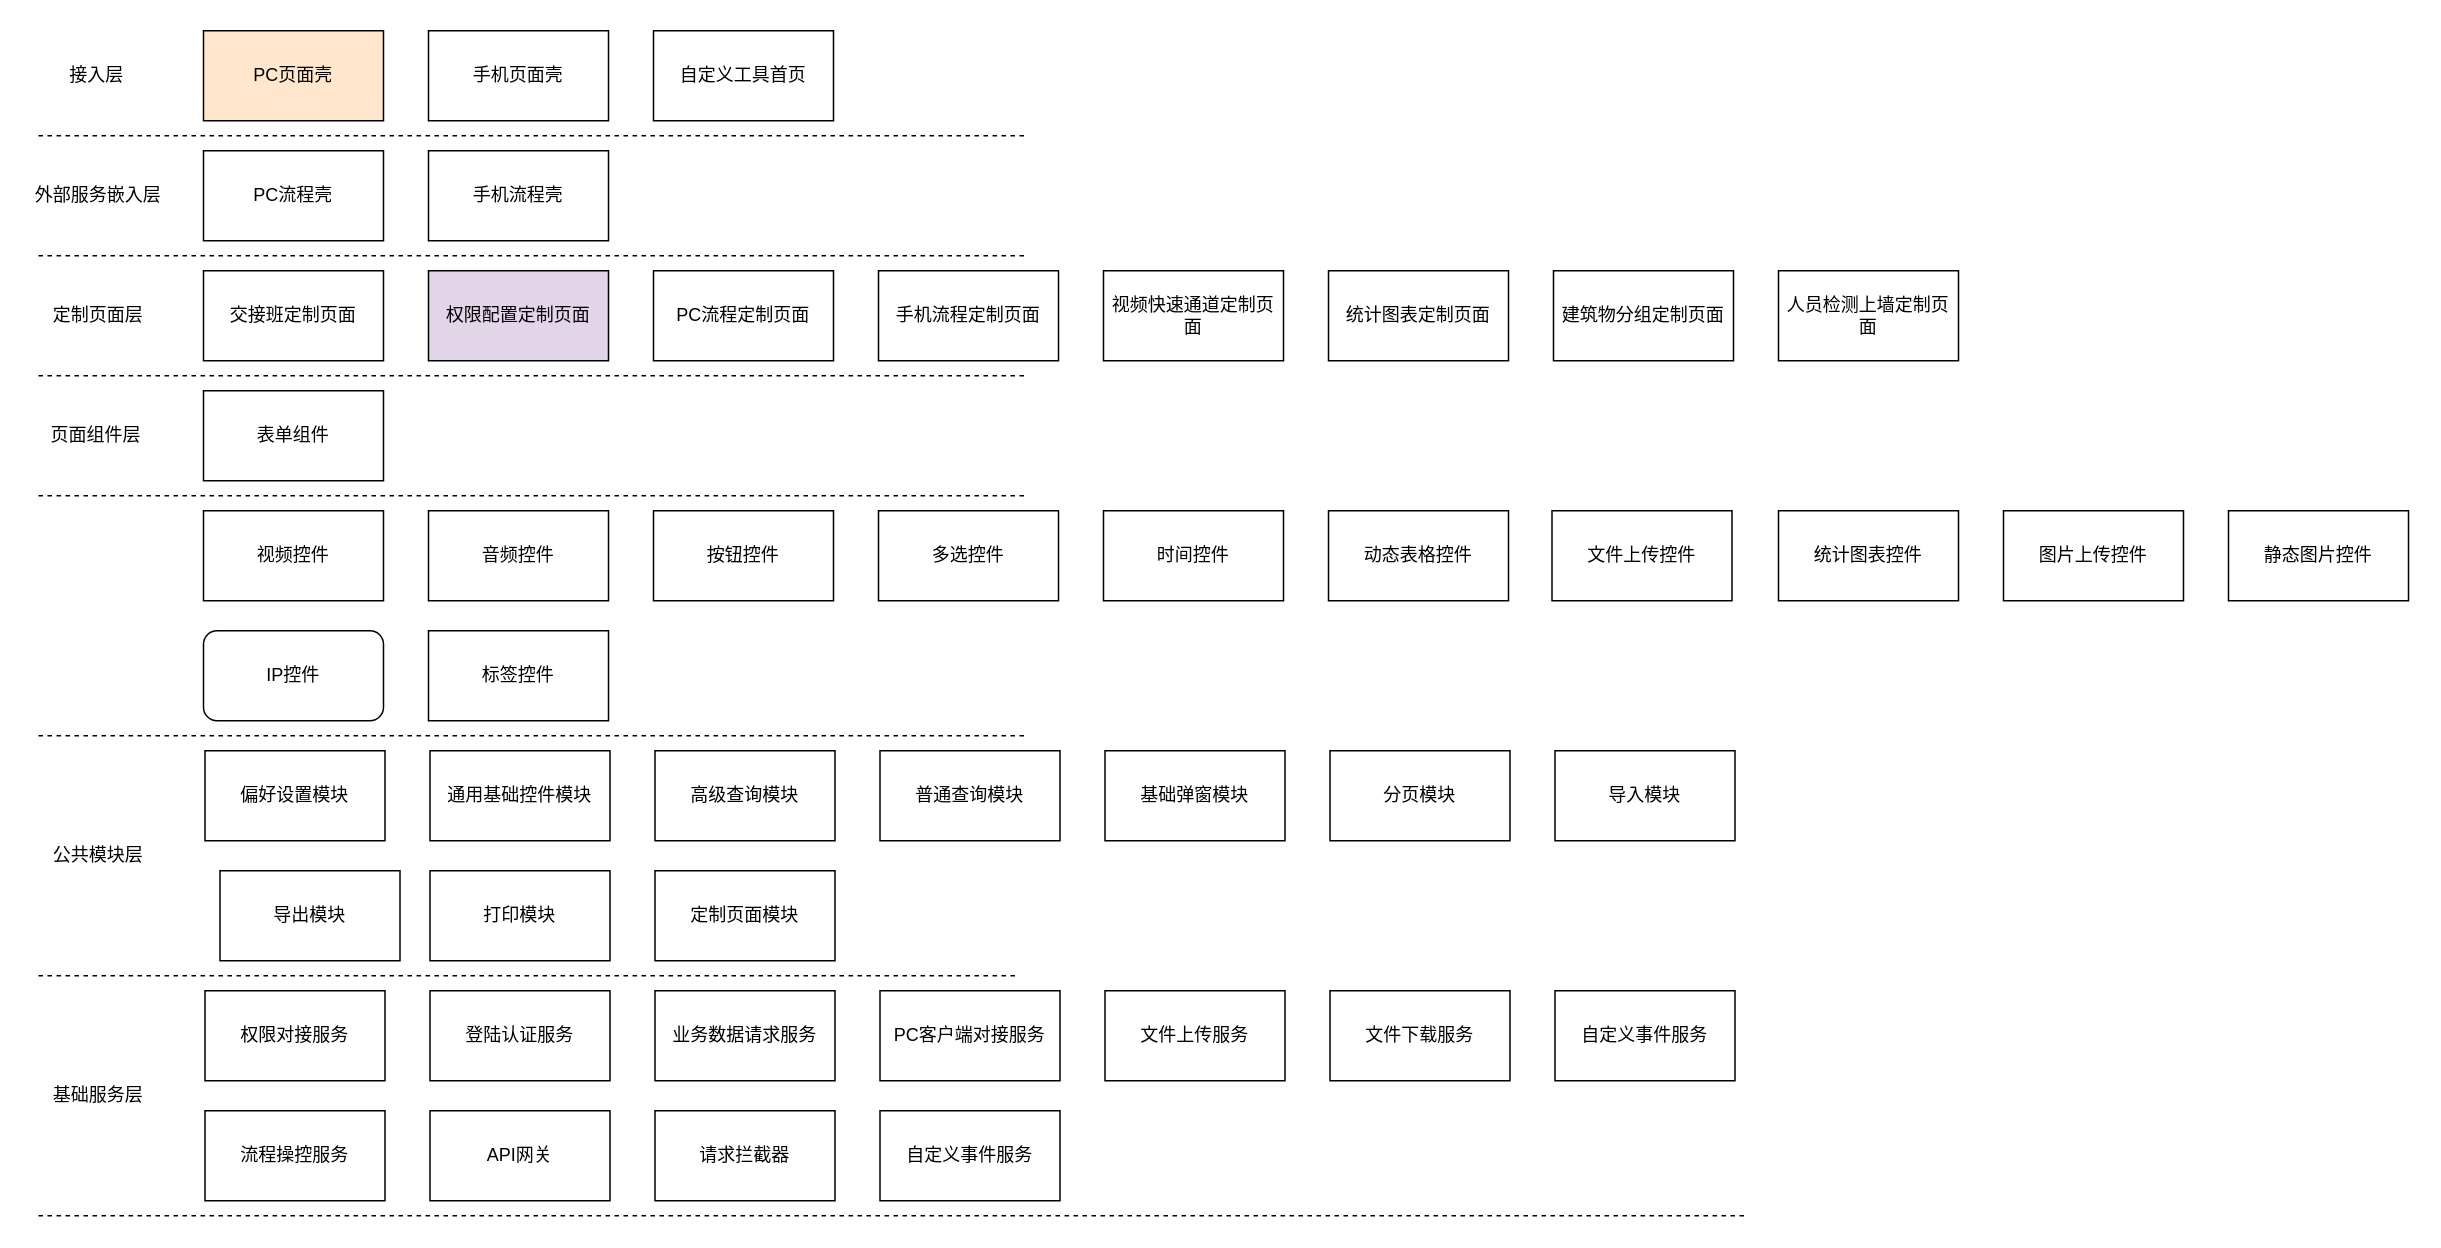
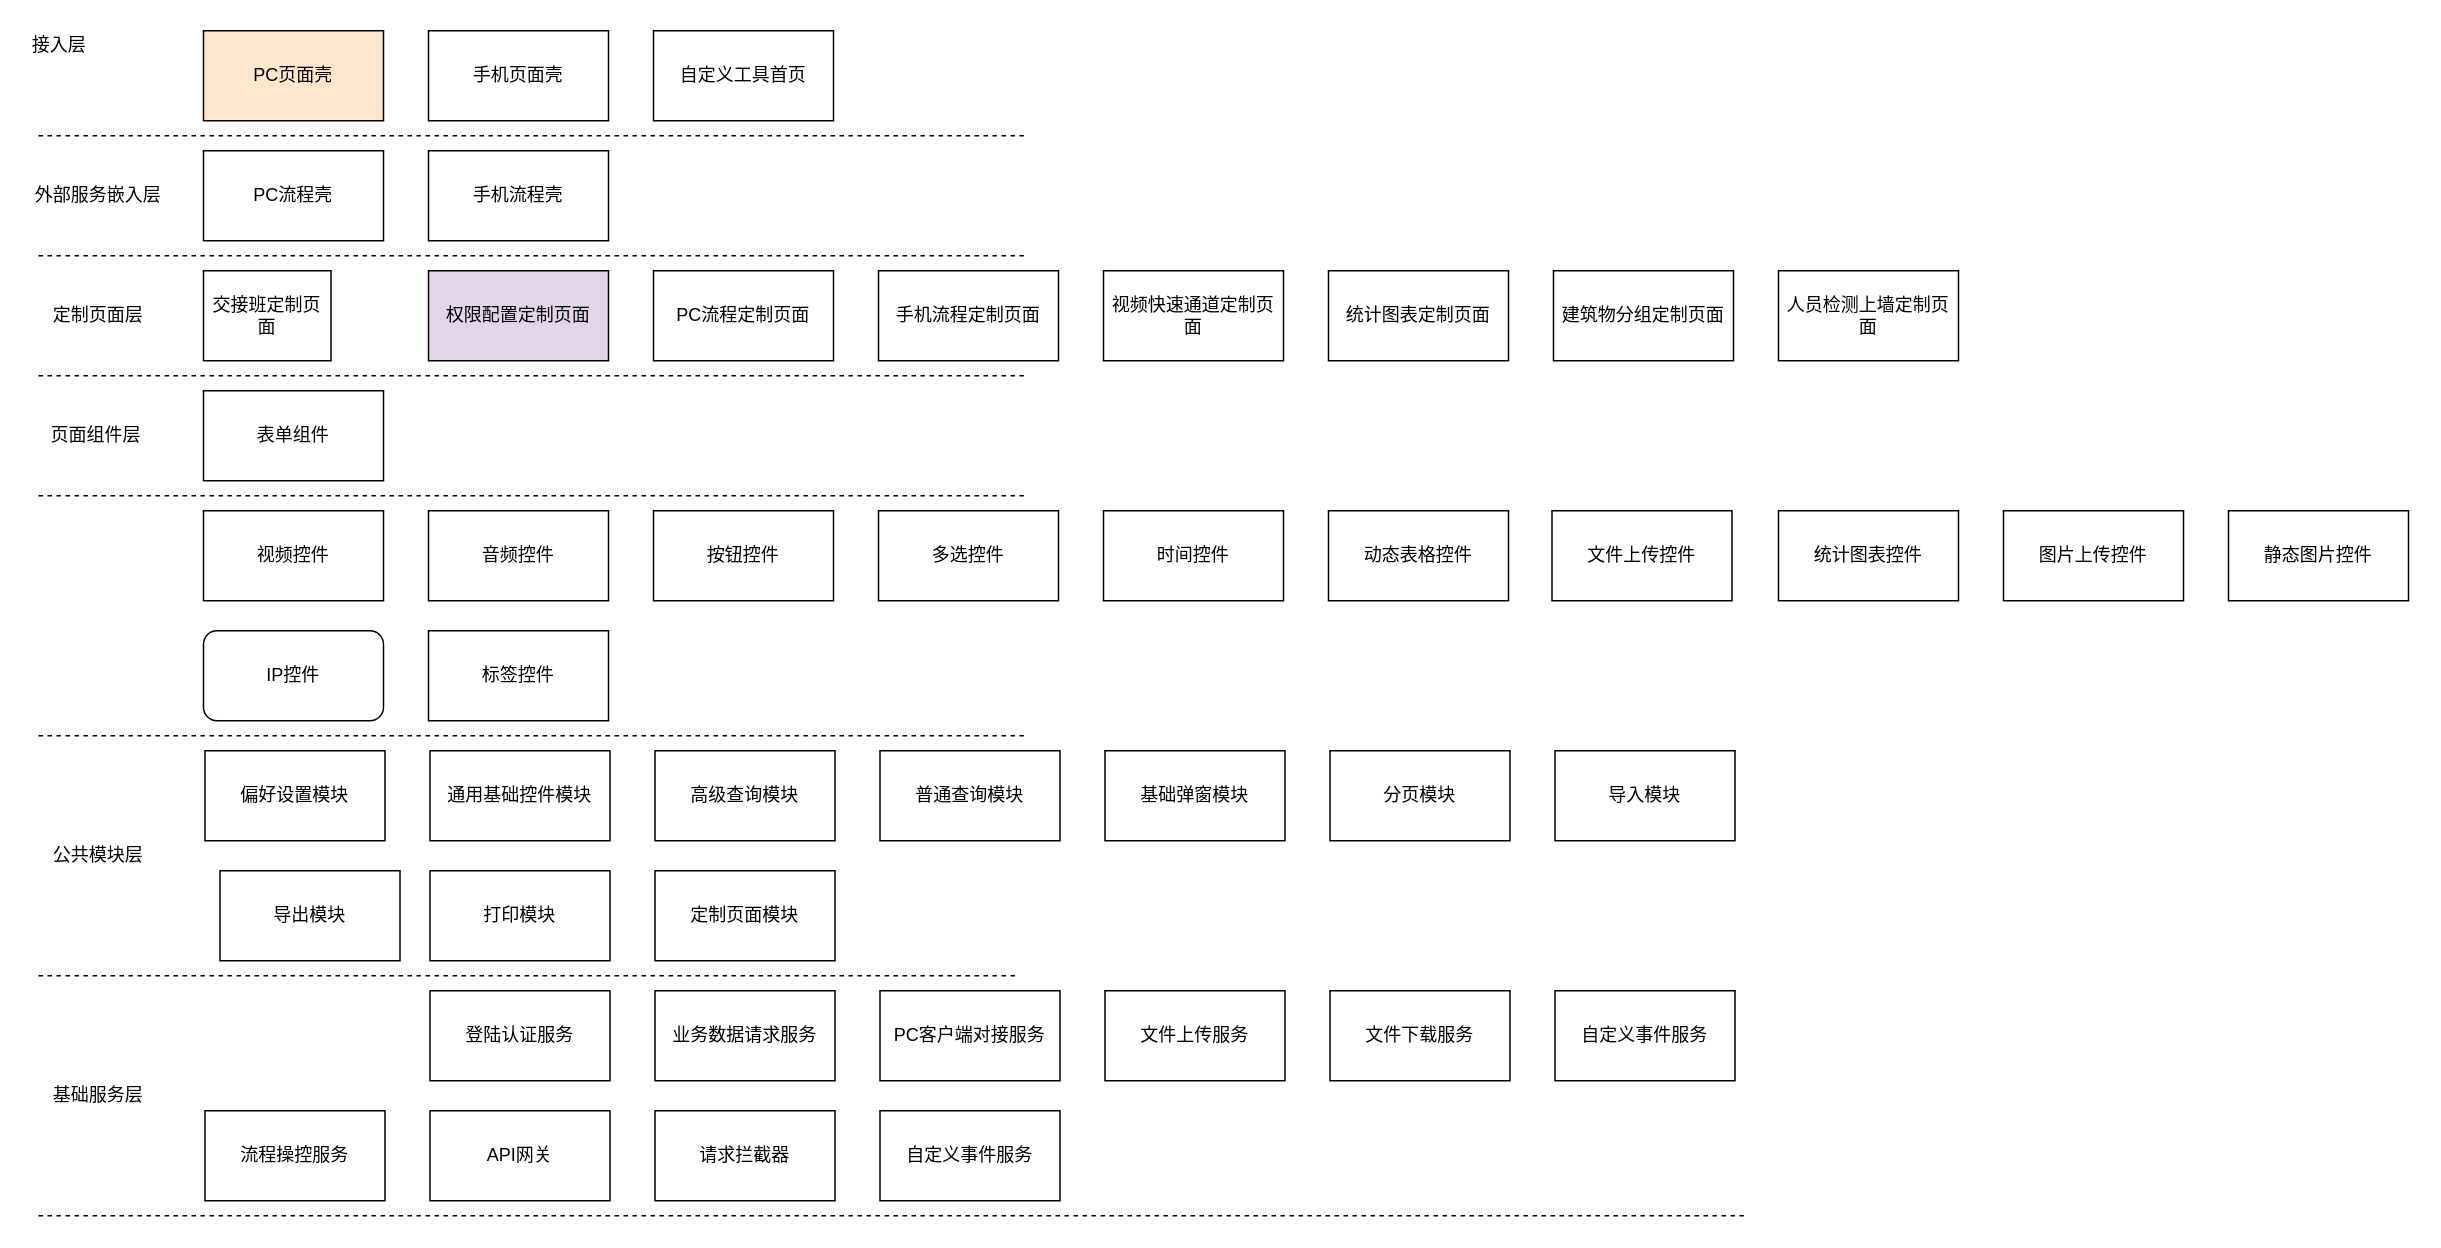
(96, 76) -> (59, 46)
(293, 316) -> (267, 316)
(295, 1036) -> none
